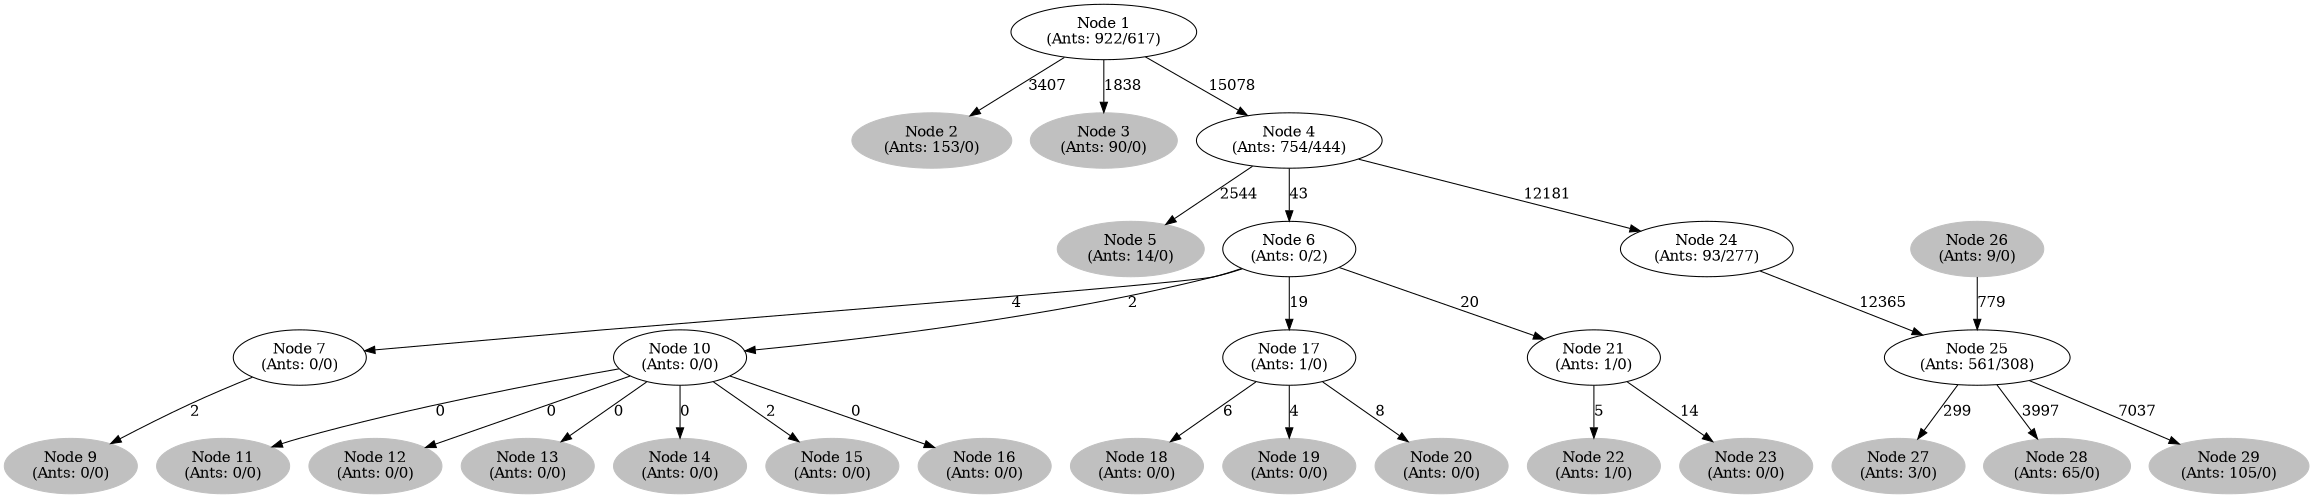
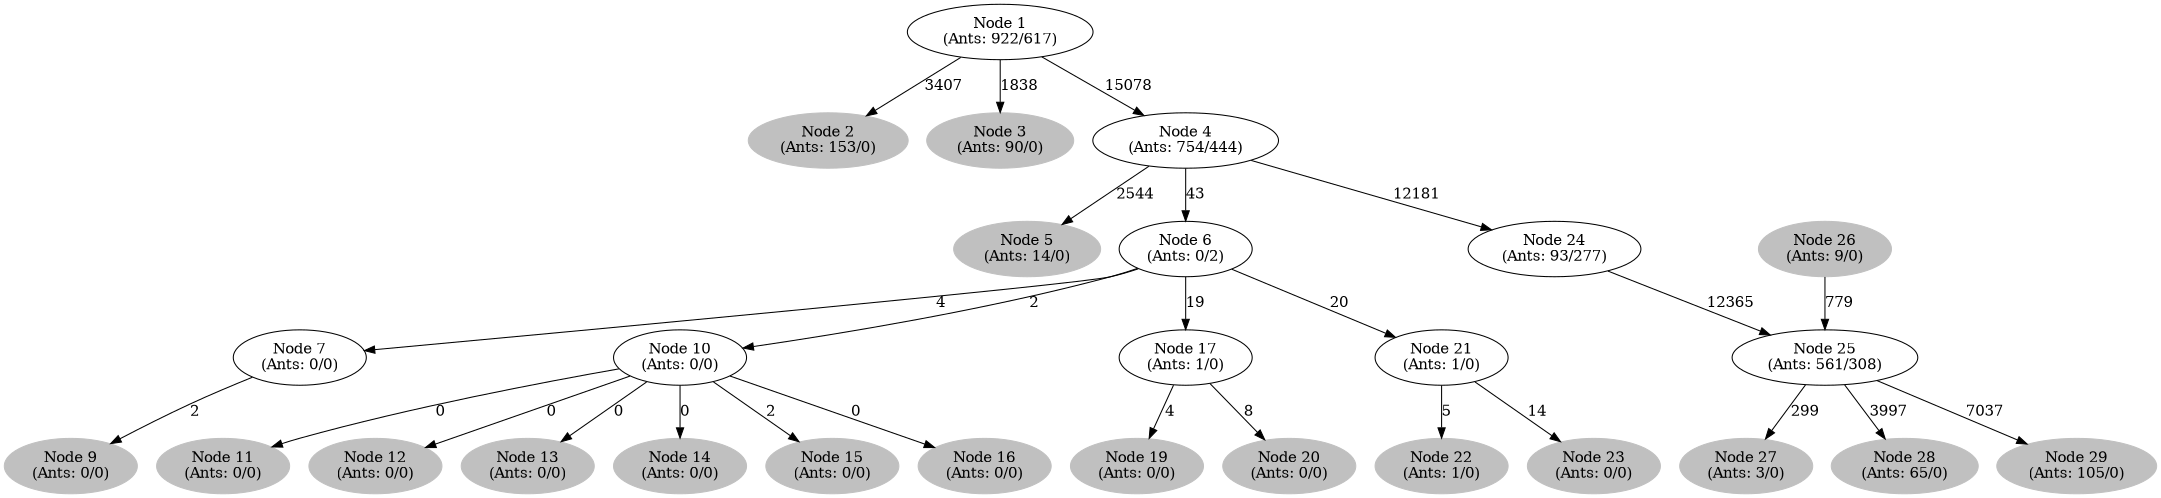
(1137, 466) -> none
